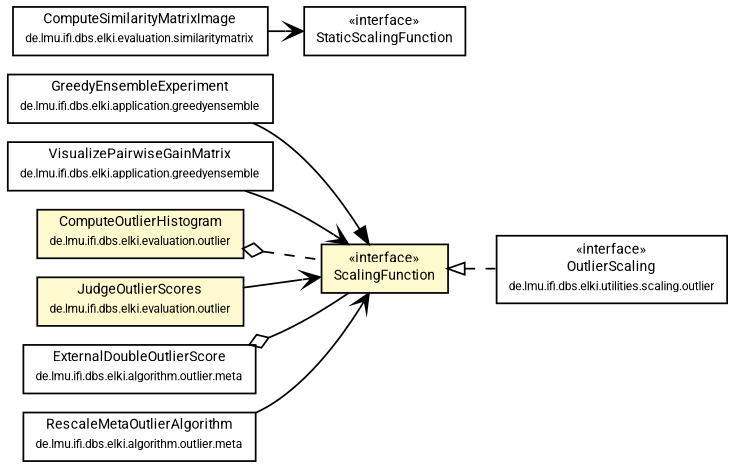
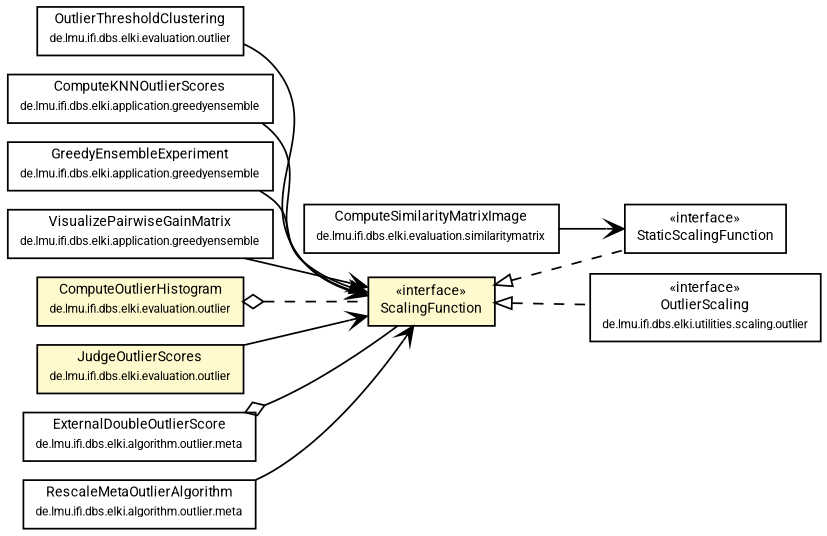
none -> (140, 31)
none -> (140, 99)
none -> (567, 265)
